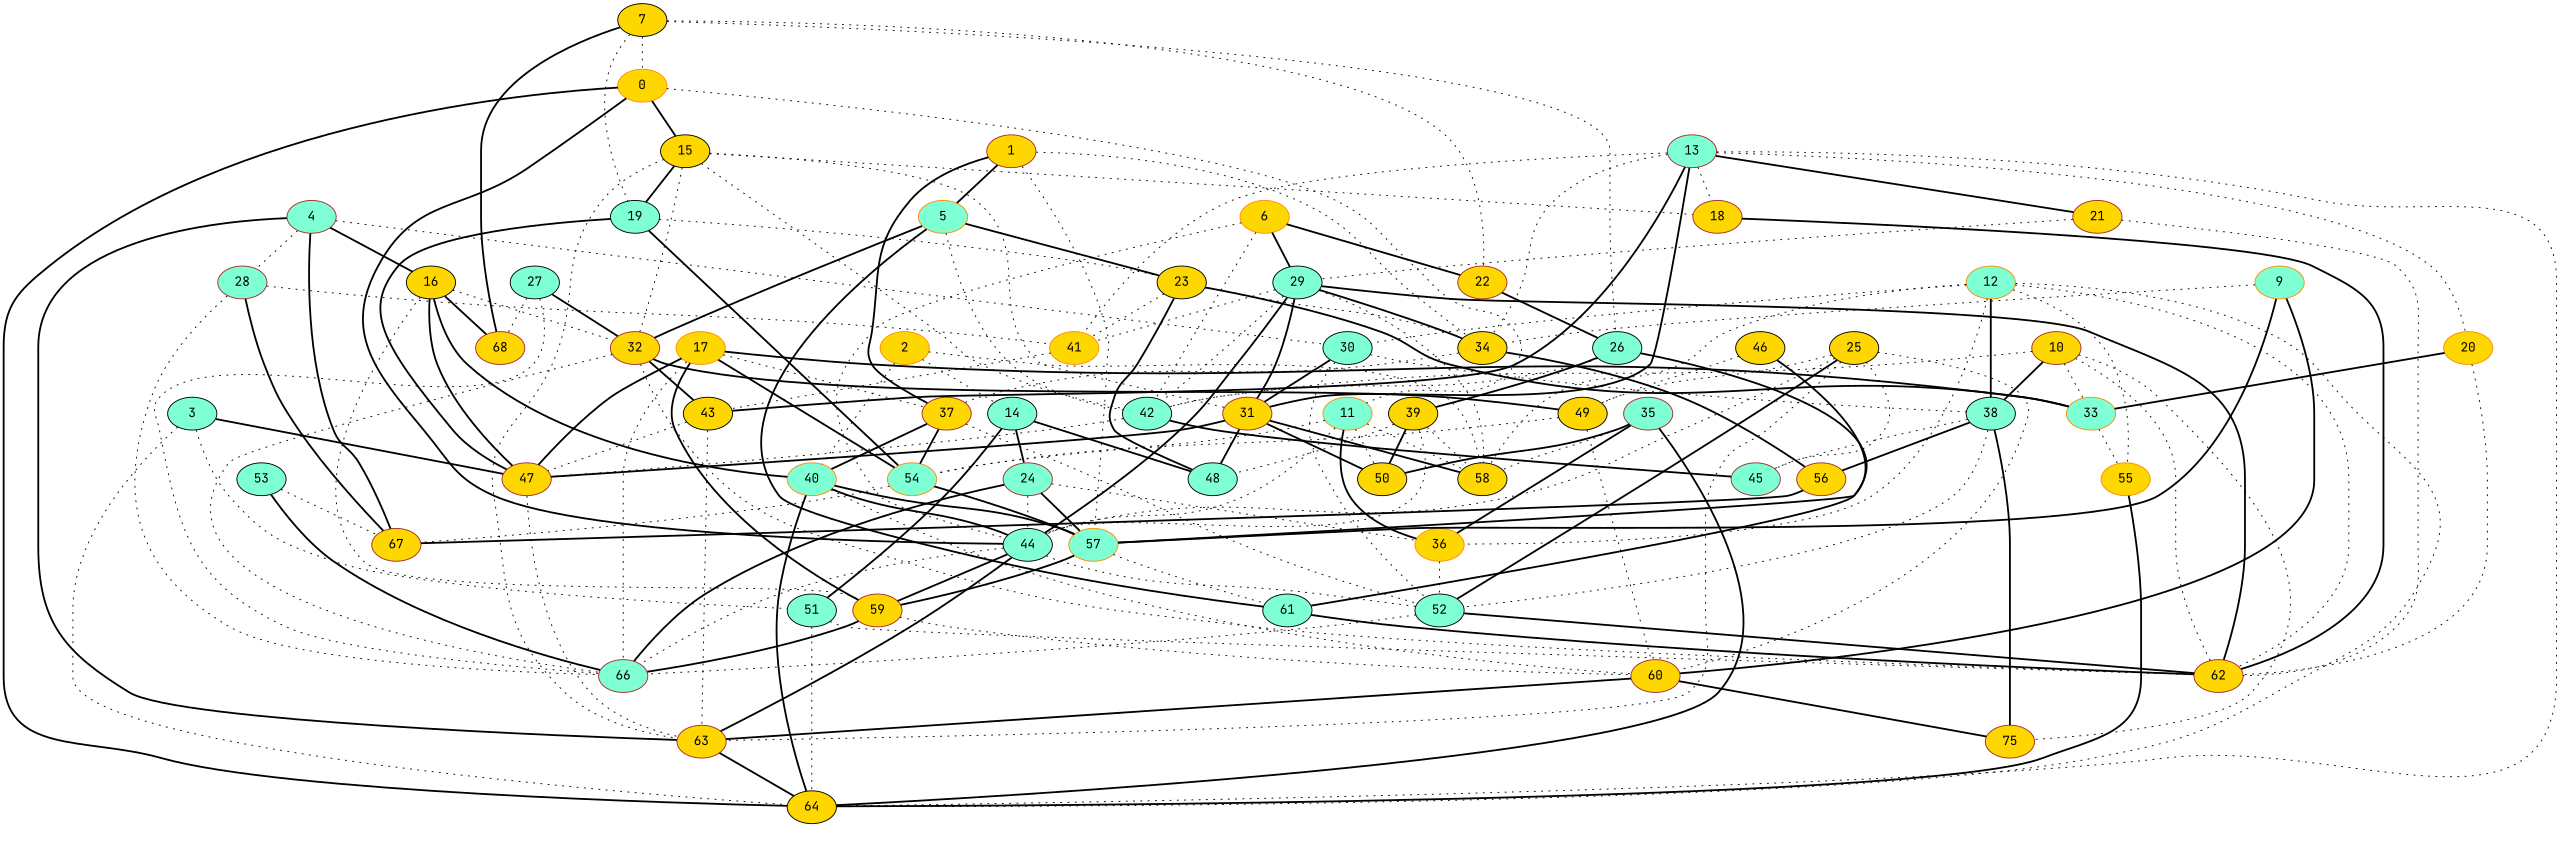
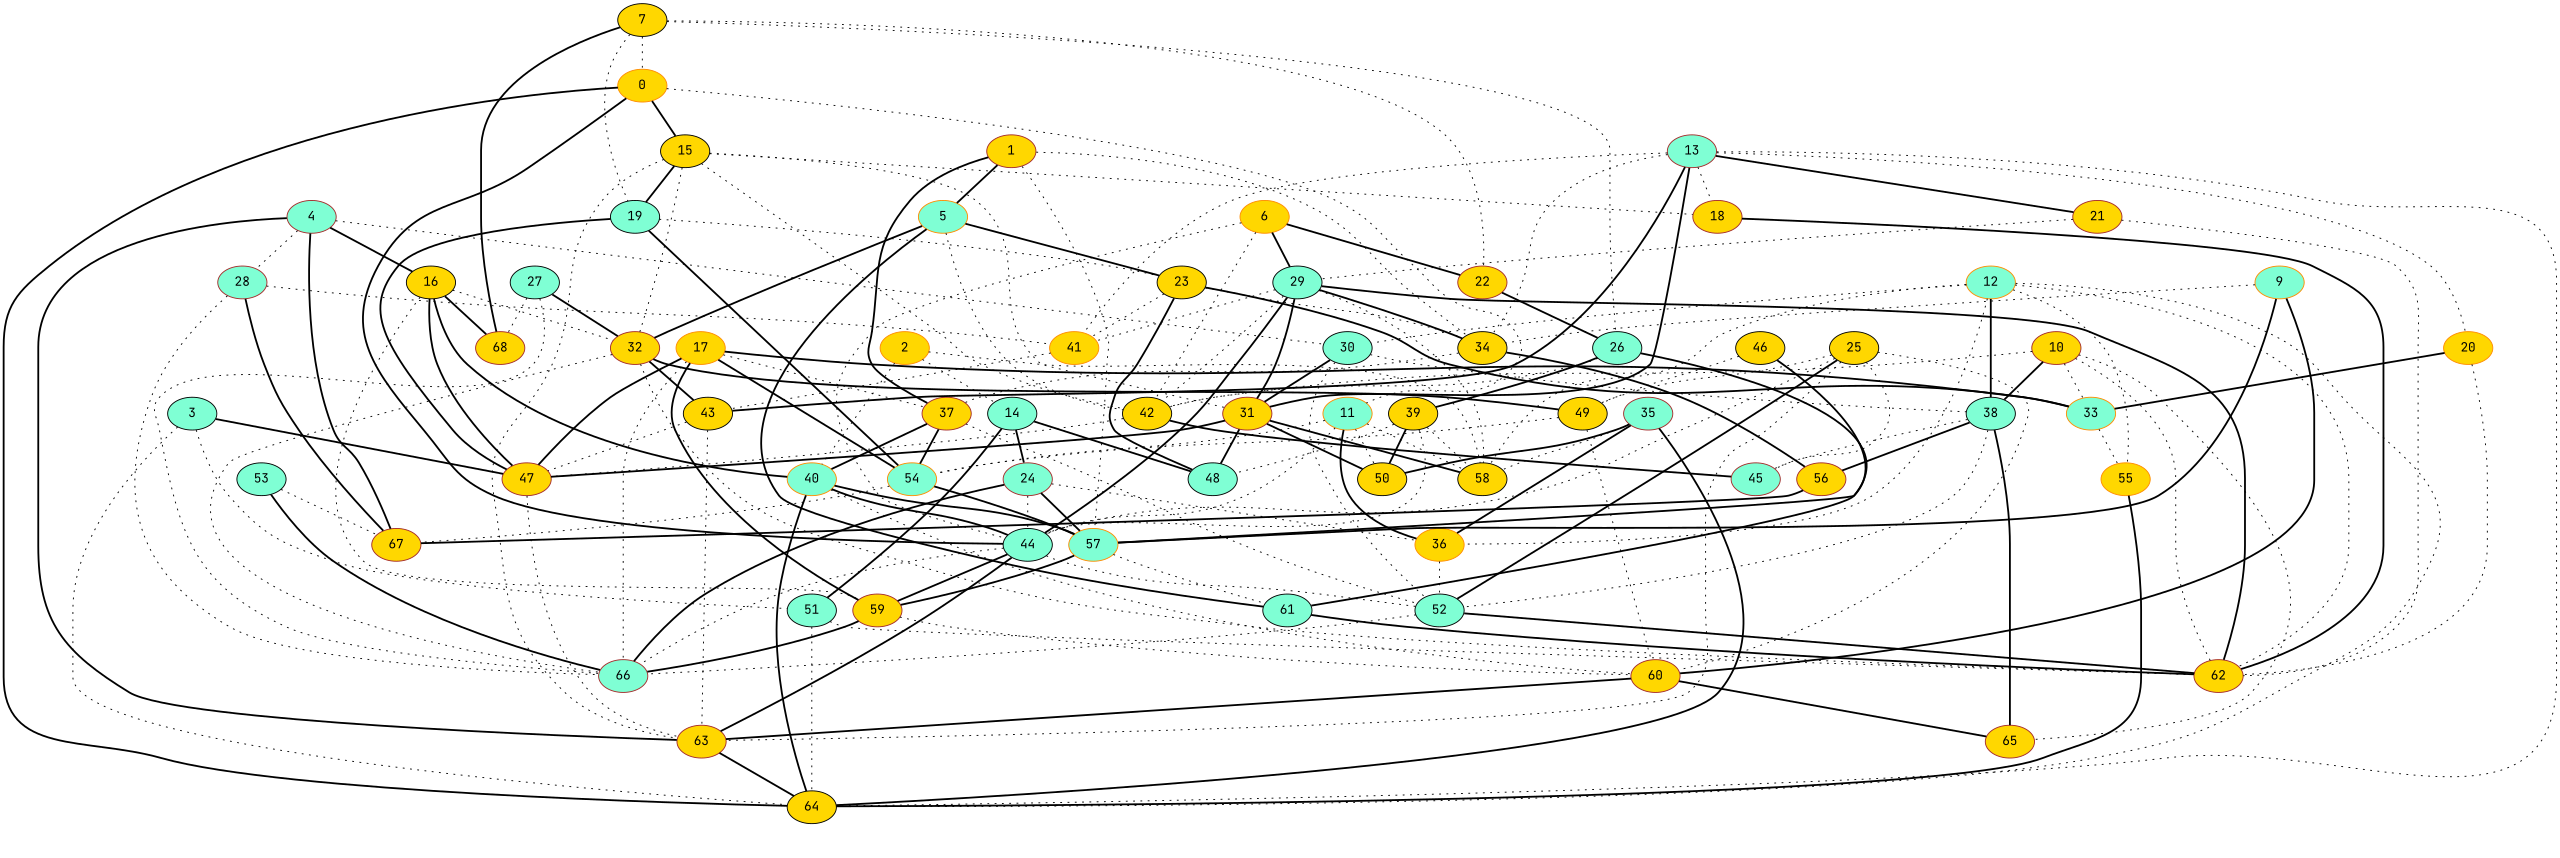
(1147, 414) -> (1147, 414)
(2010, 742) -> (2010, 742)
